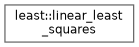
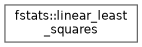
(69, 24) -> (71, 24)
